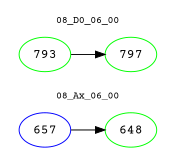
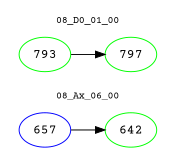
(88, 21) -> (88, 21)
(131, 130) -> (131, 130)
